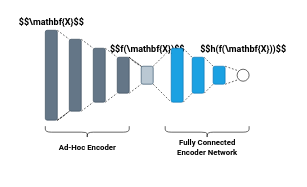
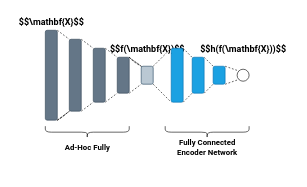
(88, 147) -> (88, 147)
